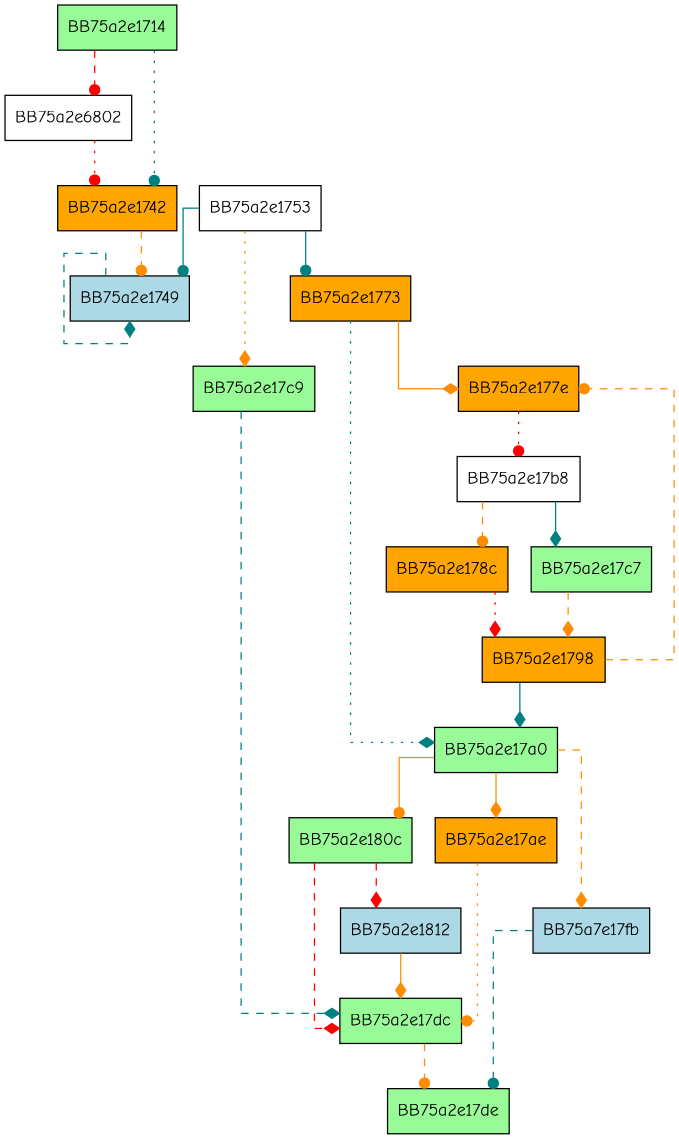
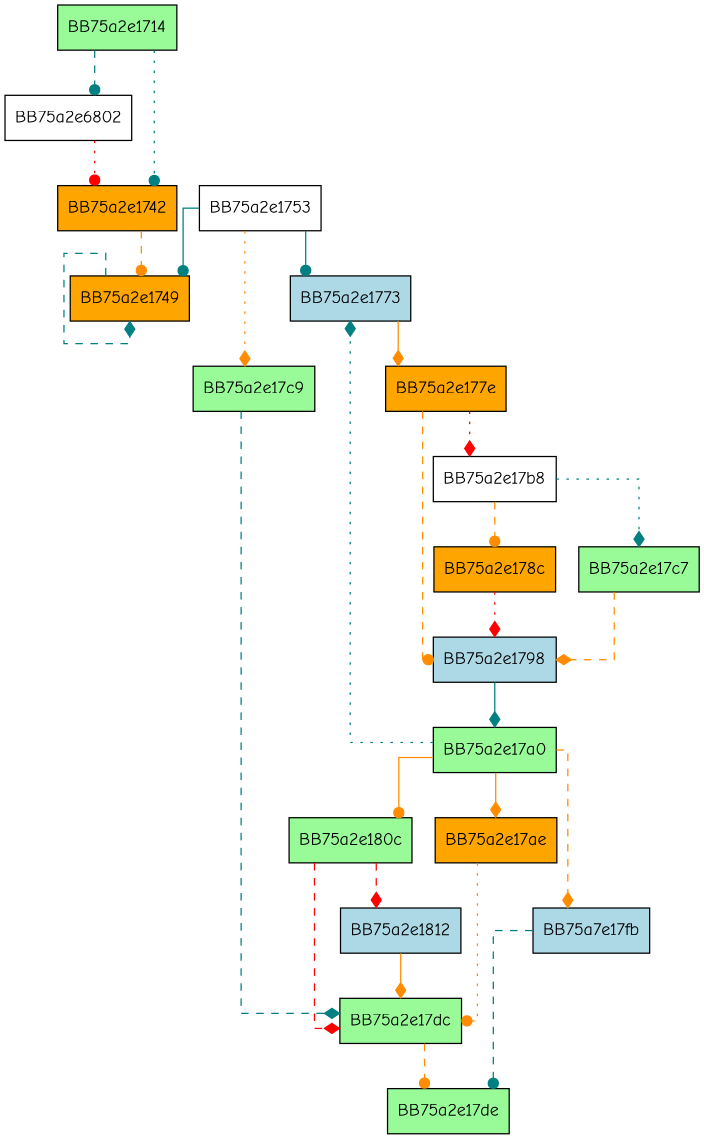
(95, 68) -> (95, 68)
(130, 298) -> (130, 298)
(351, 298) -> (351, 298)
(519, 429) -> (470, 426)
(674, 516) -> (423, 536)
(556, 517) -> (624, 479)
(351, 566) -> (350, 581)
(544, 660) -> (495, 660)
